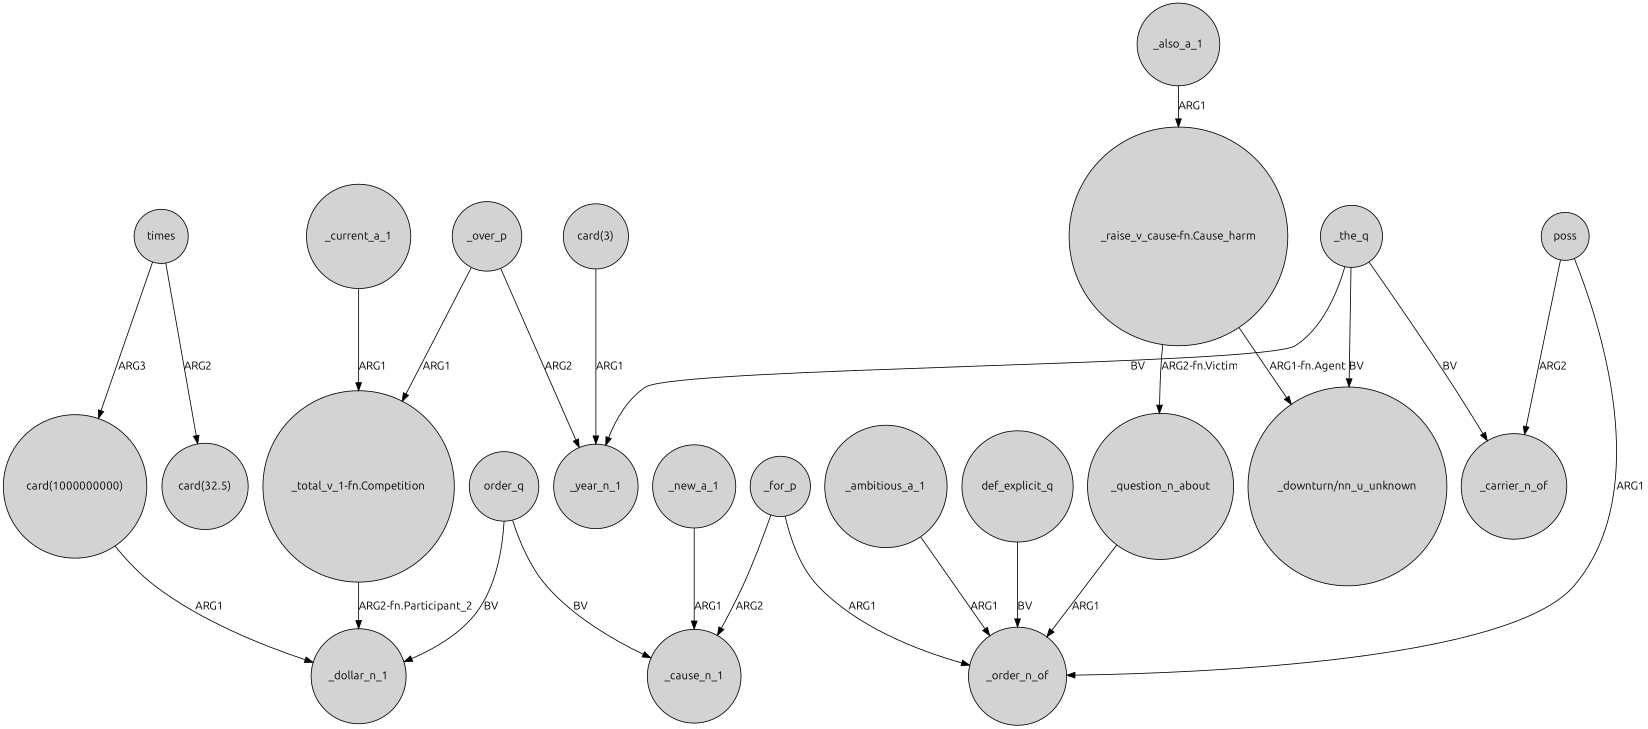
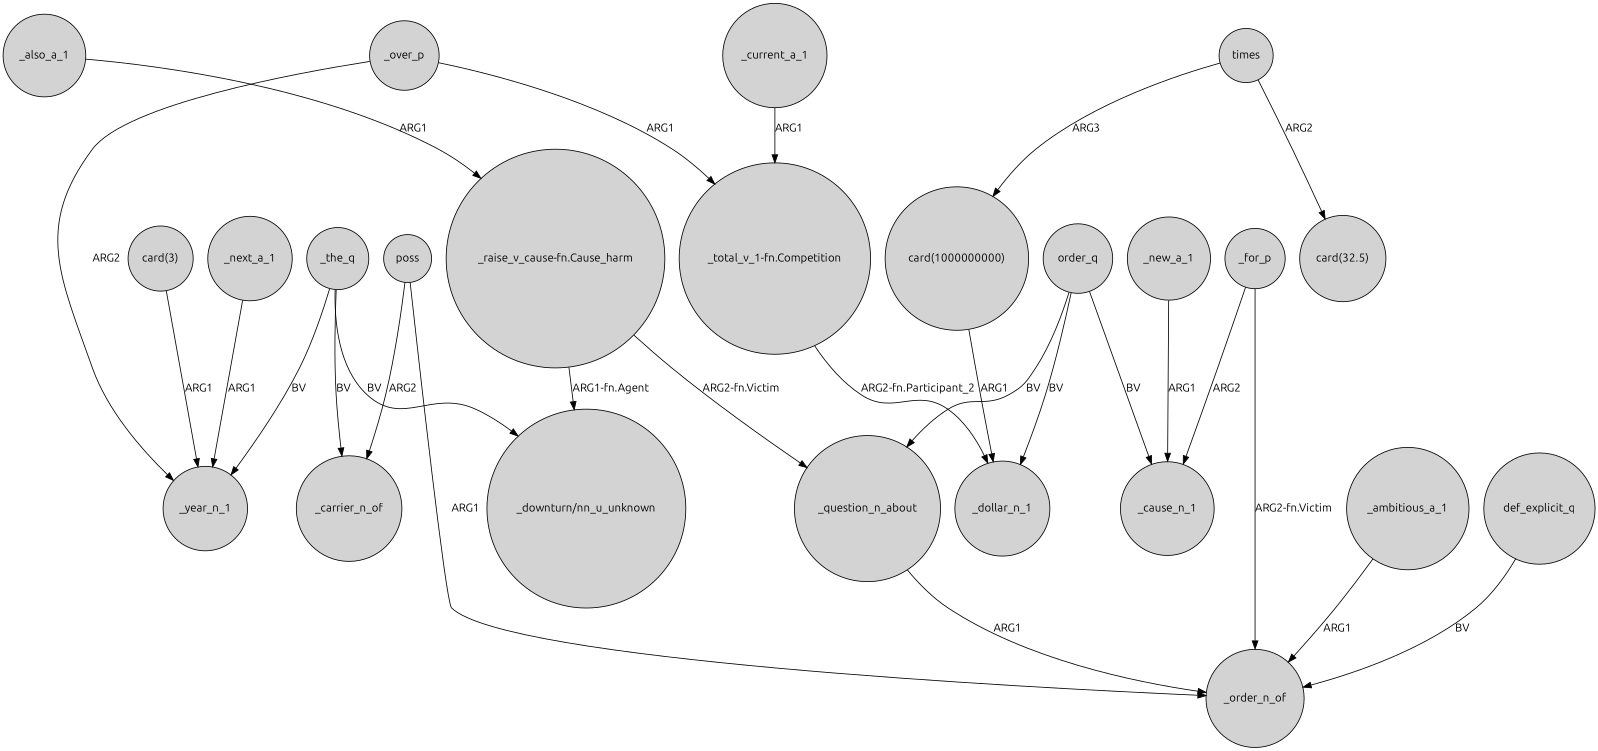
none -> (250, 259)
none -> (1013, 392)
(863, 606) -> (1294, 509)
